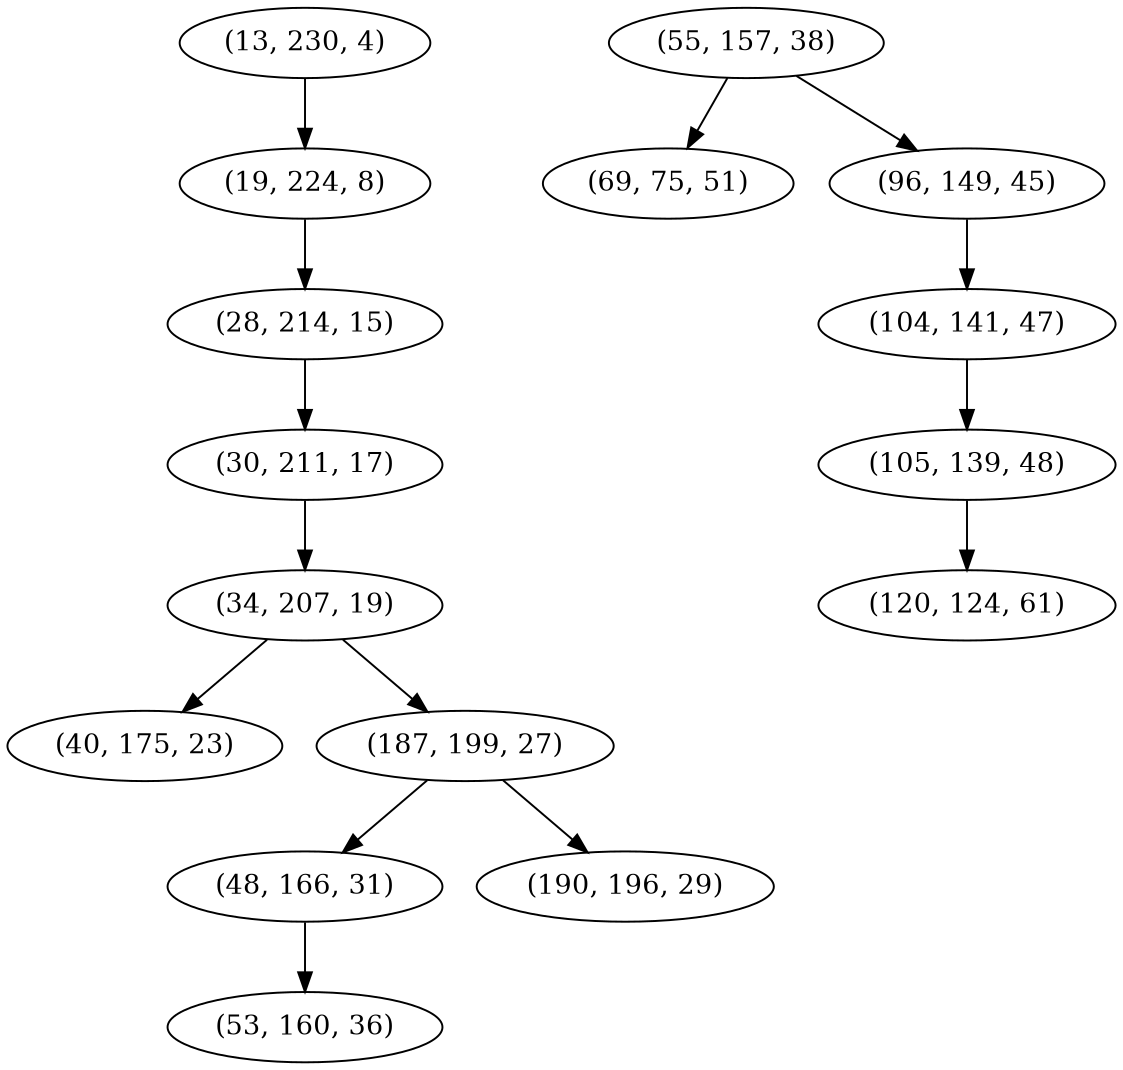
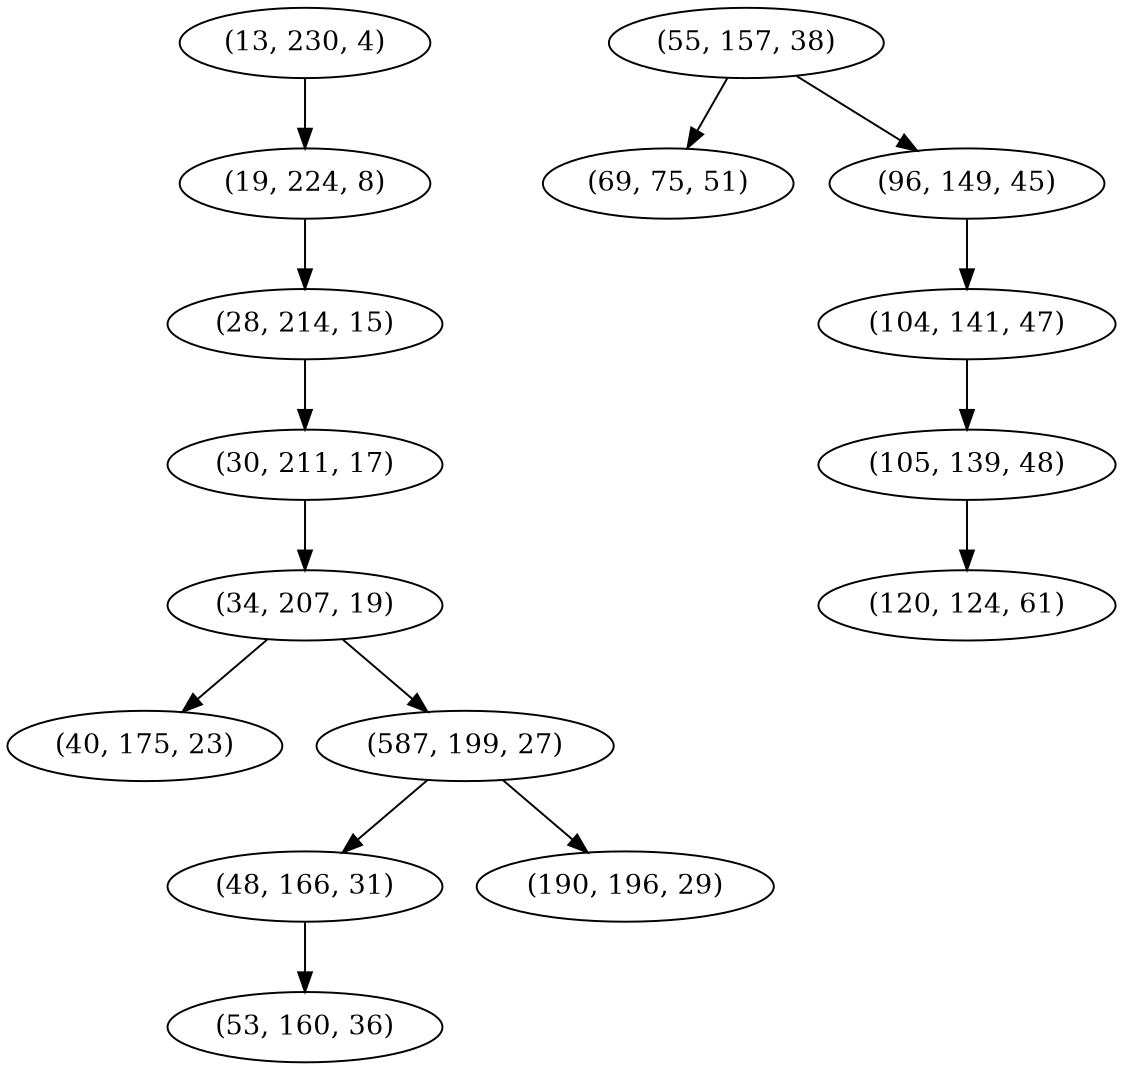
(465, 746) -> (465, 746)
